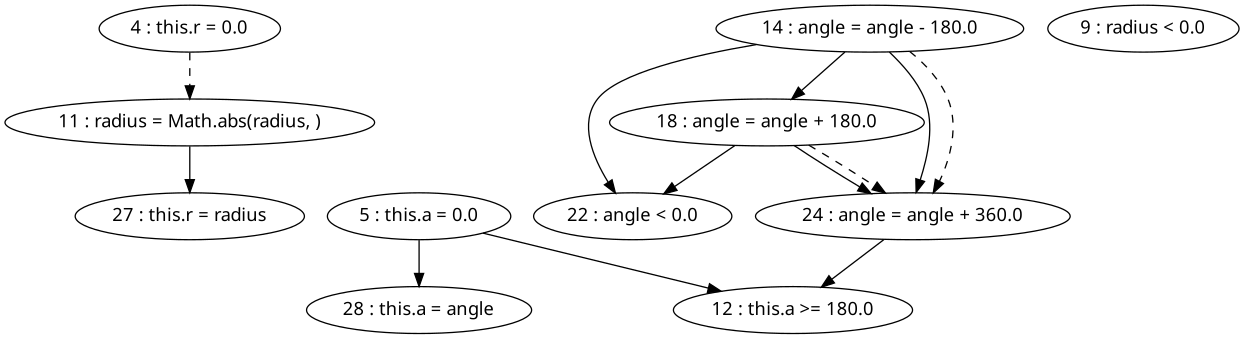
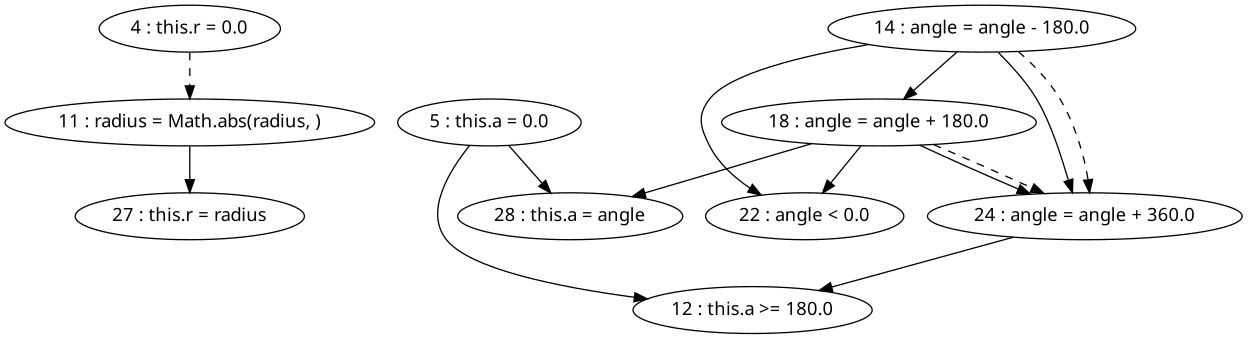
(1143, 29) -> none
none -> (737, 166)
